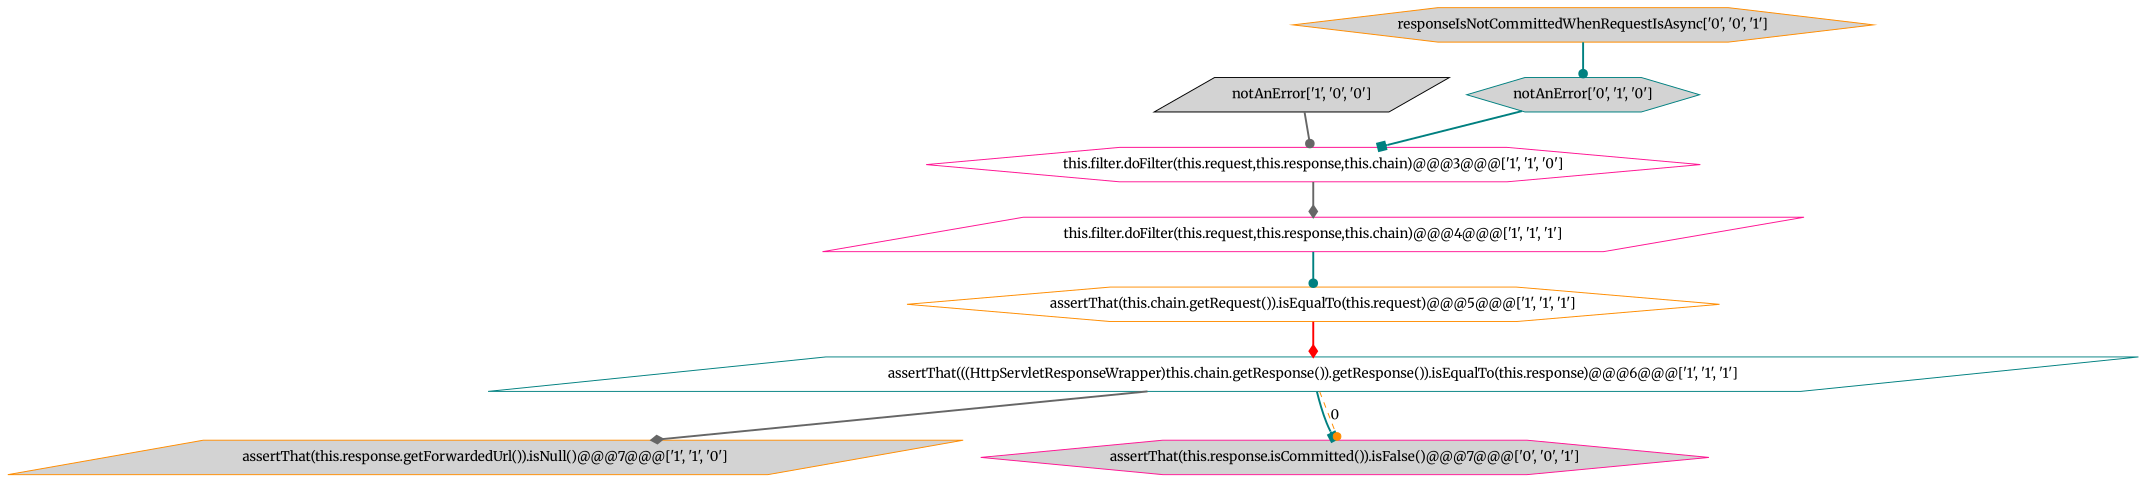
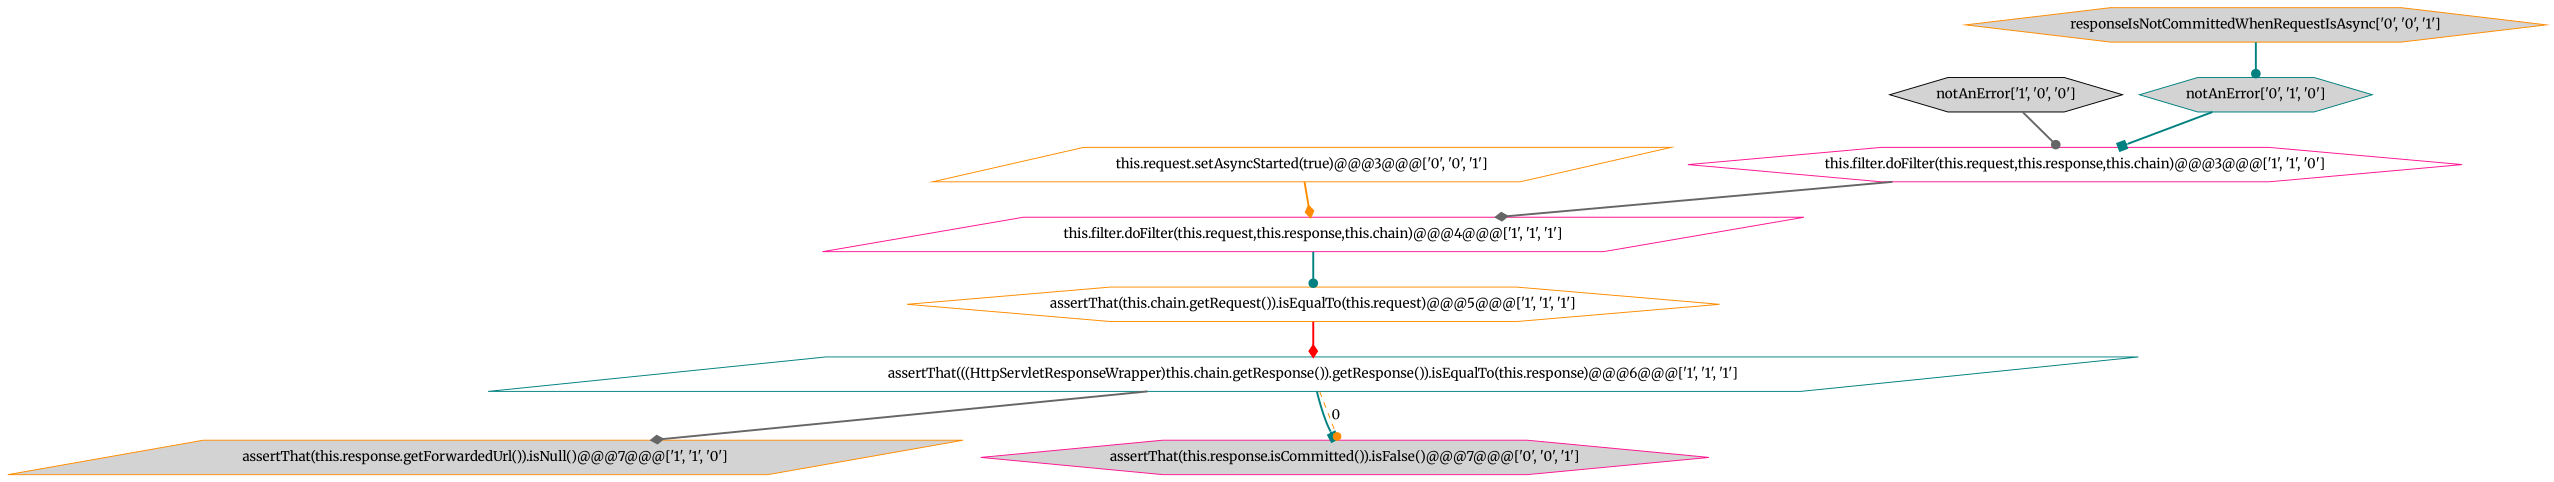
(1302, 95) -> (2006, 95)
none -> (1302, 165)
